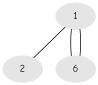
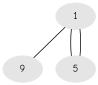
(23, 69) -> (23, 69)
(76, 69) -> (76, 69)
